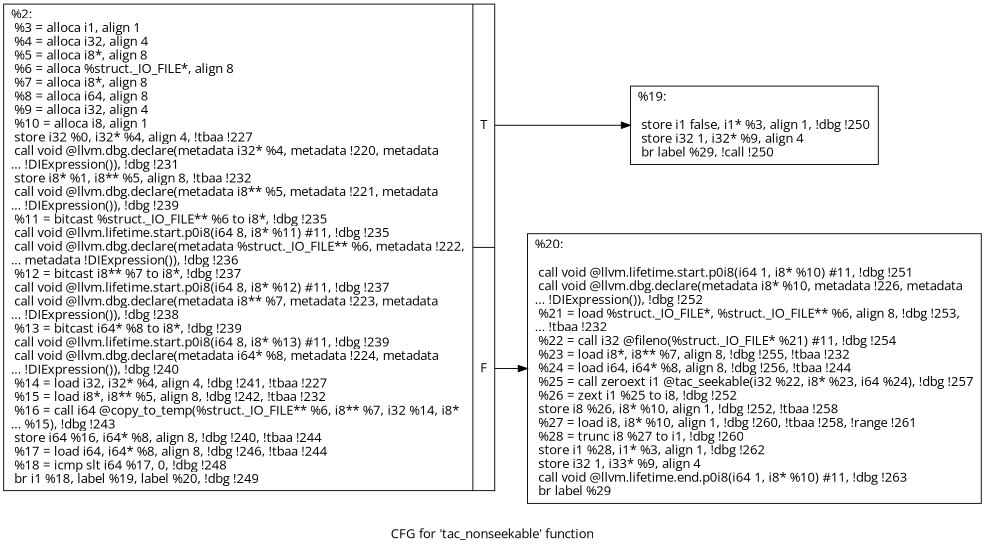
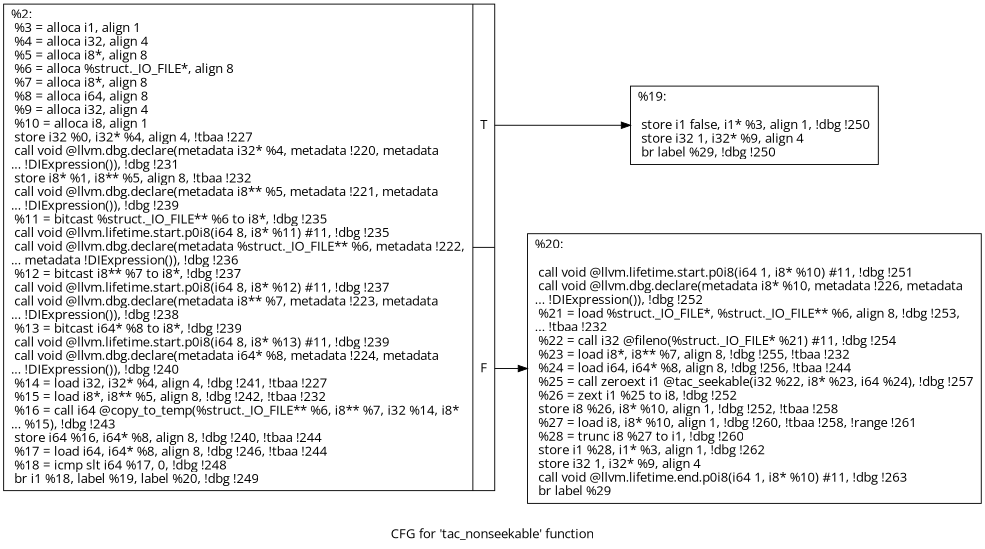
(706, 153) -> (707, 153)
(618, 464) -> (618, 464)
